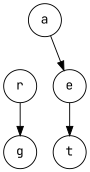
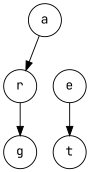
(56, 49) -> (34, 49)
